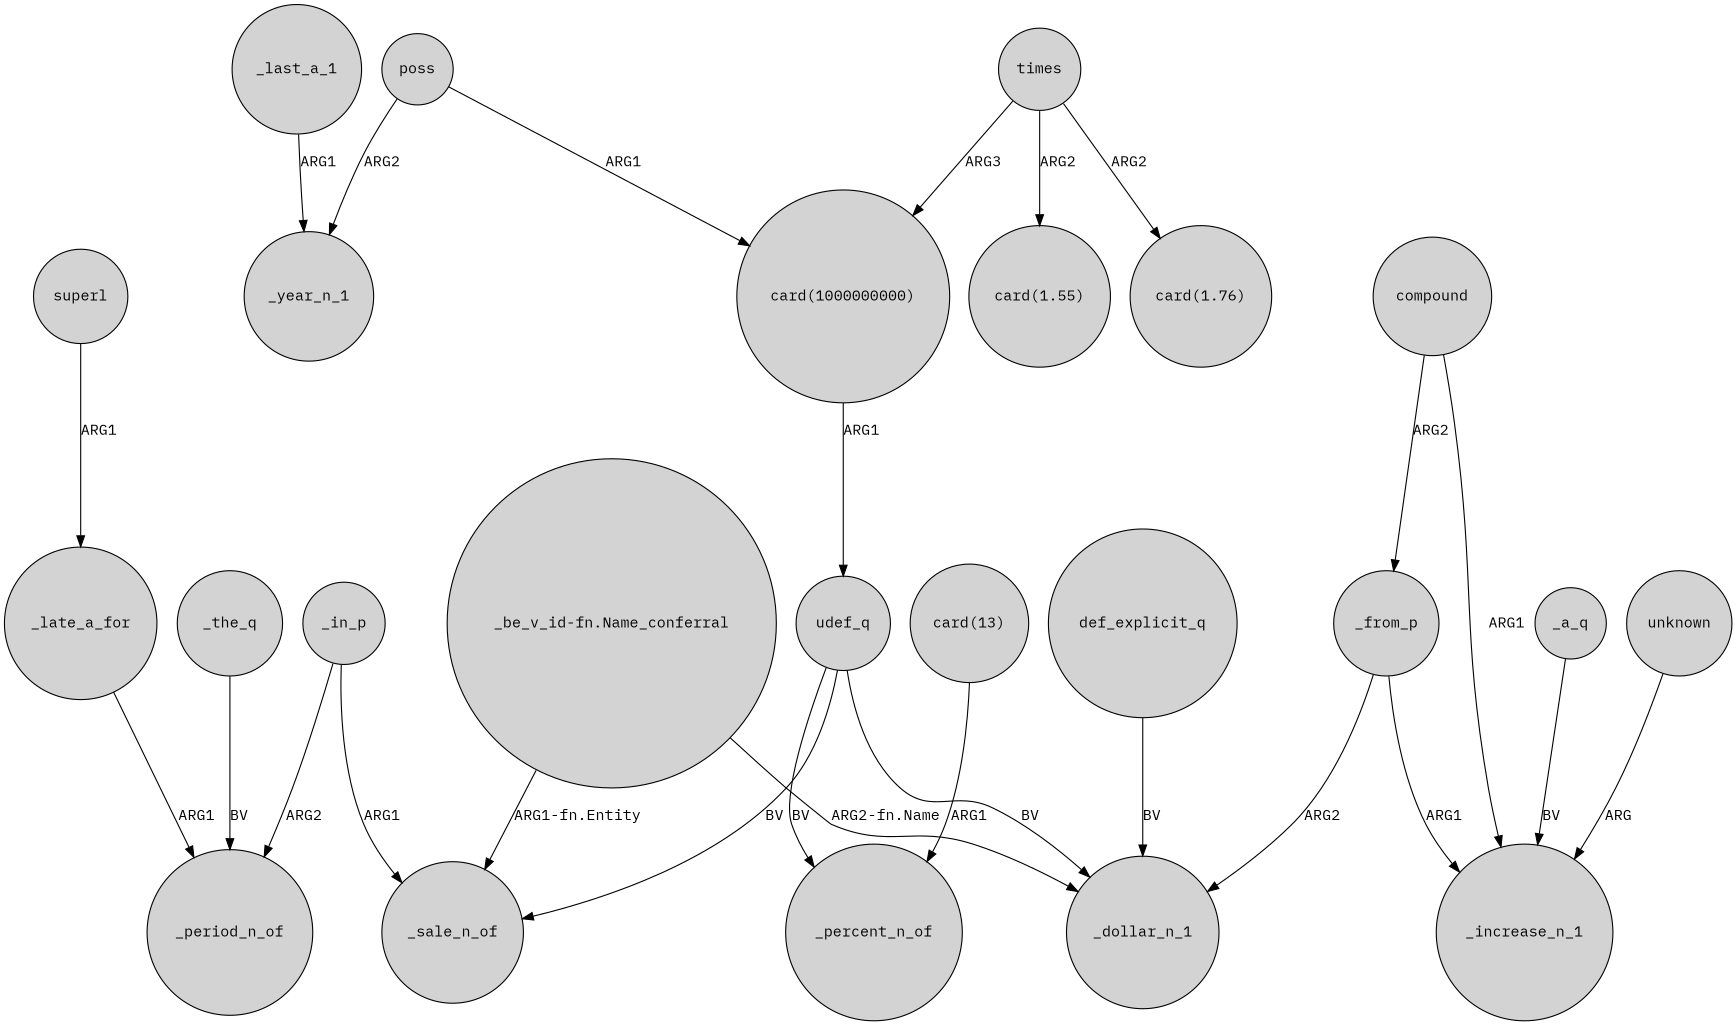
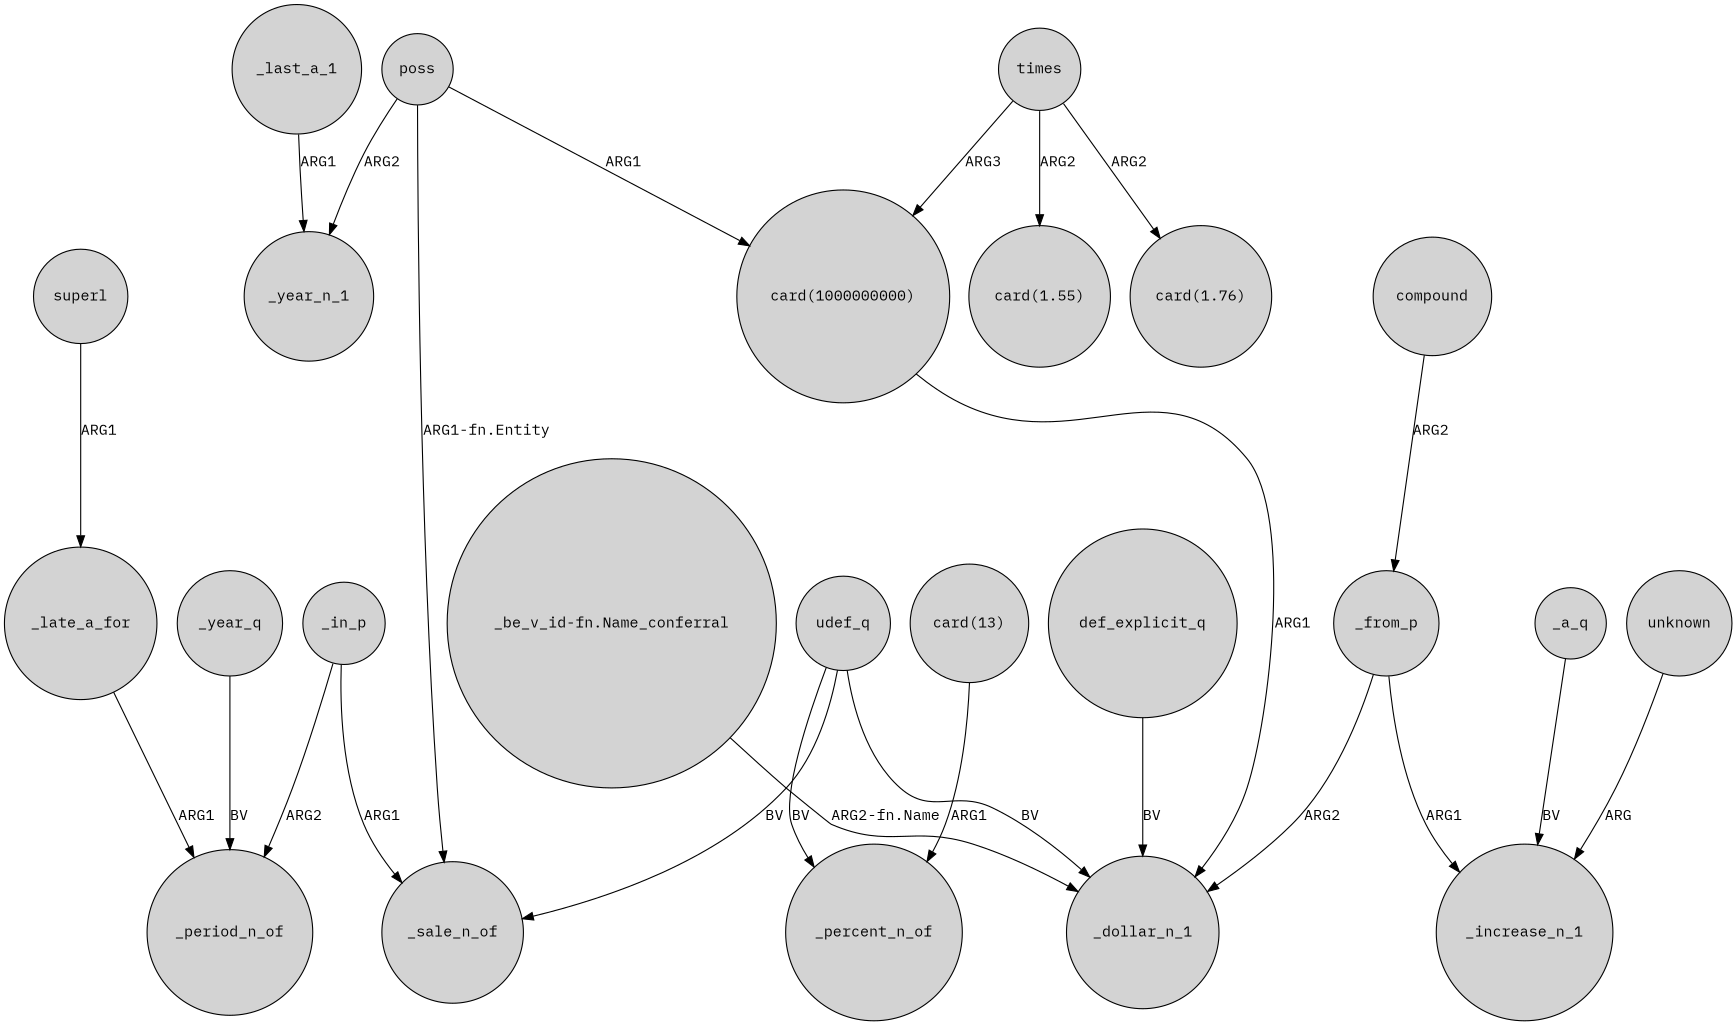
(843, 484) -> (1262, 491)
(1469, 596) -> none
(230, 623) -> (230, 623)
(513, 815) -> (423, 478)
